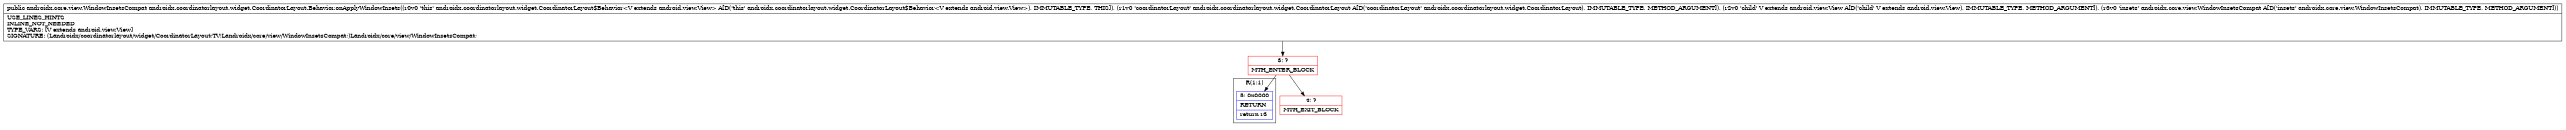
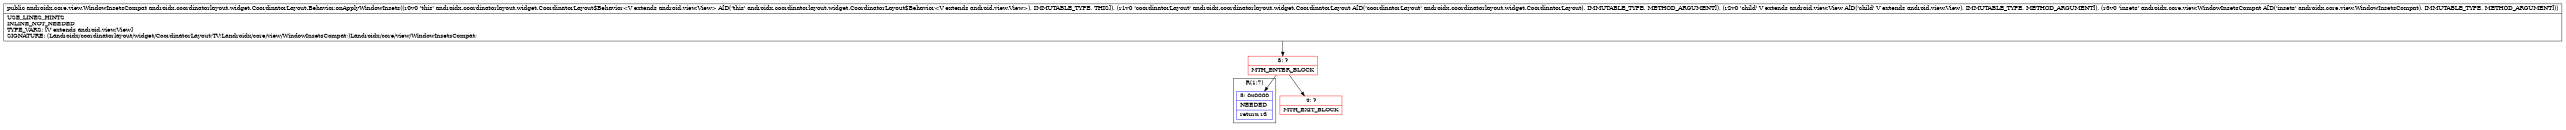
(1255, 83) -> (1255, 83)
(1253, 105) -> (1254, 105)
